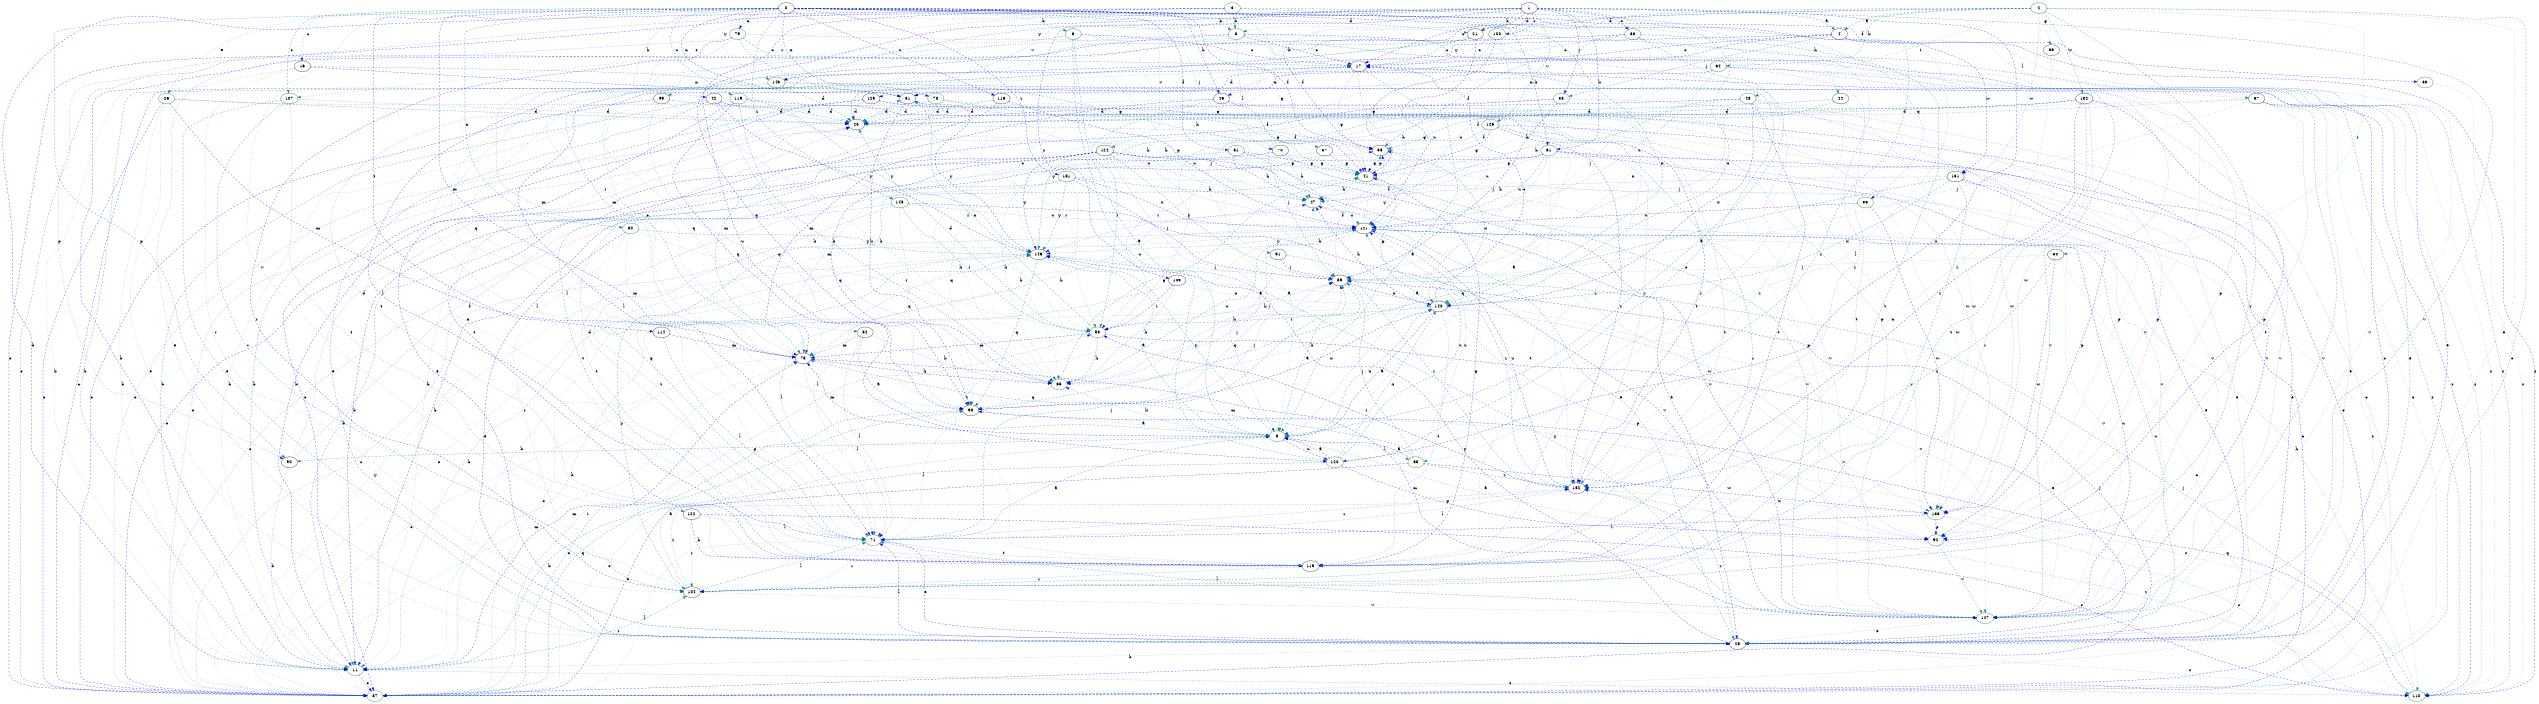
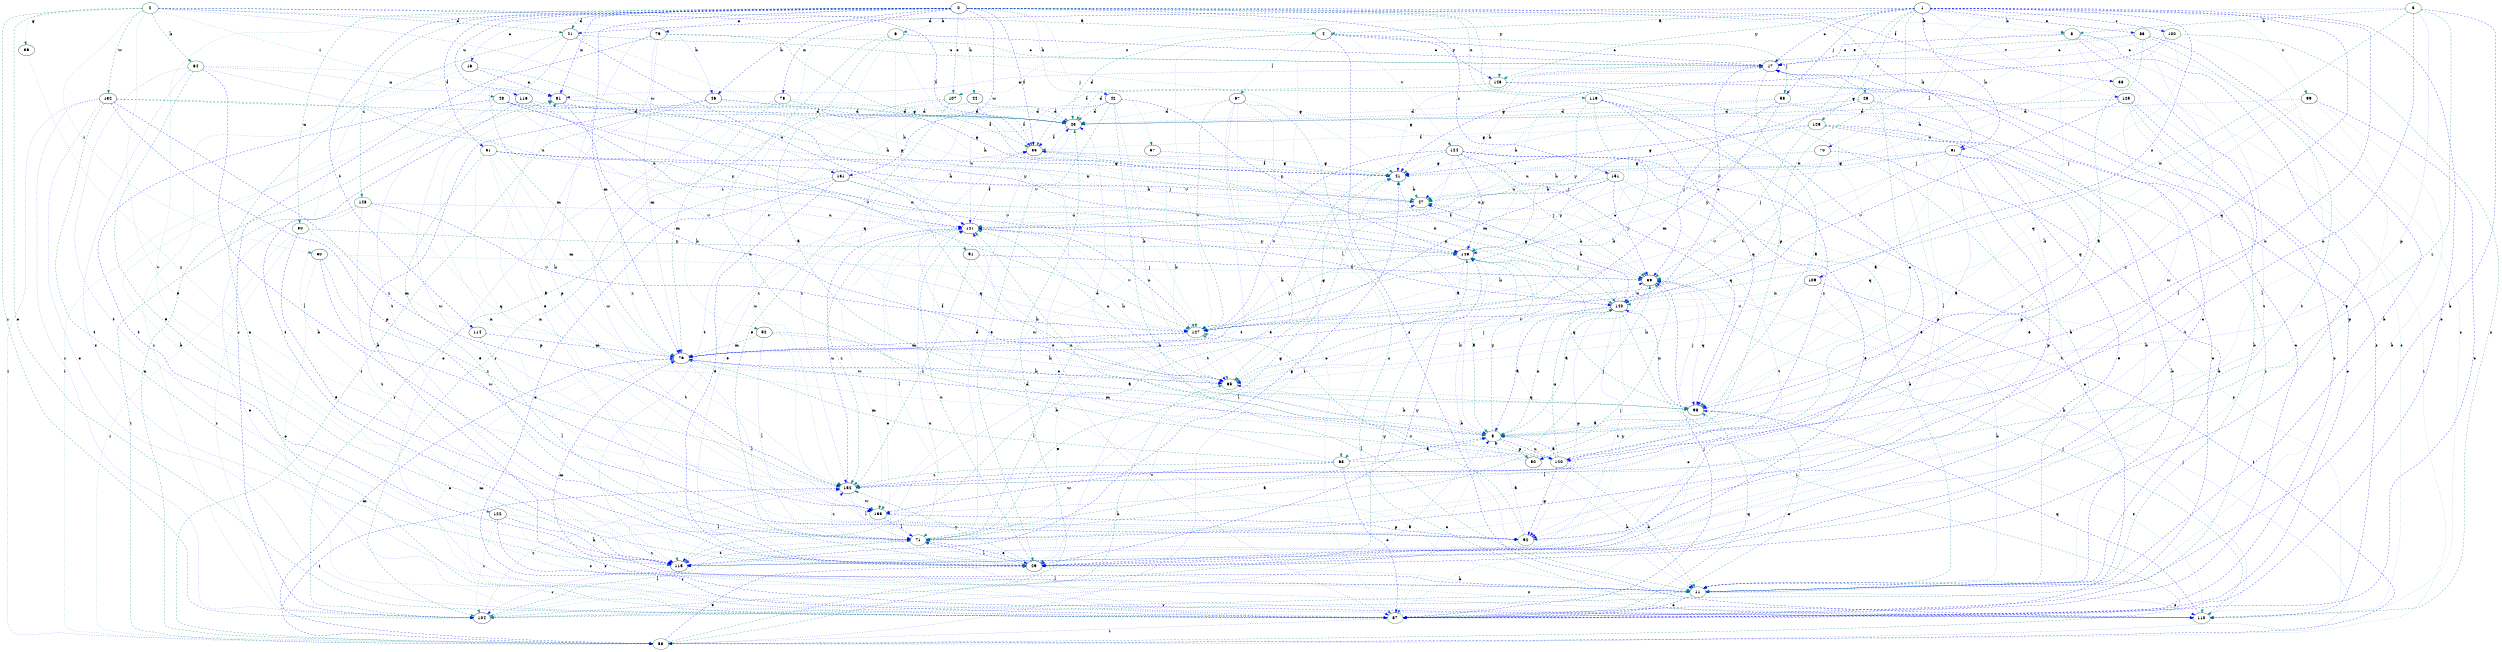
(1280, 72) -> (1177, 44)
(1501, 153) -> (1716, 195)
(1381, 163) -> (1265, 163)
(1865, 202) -> none
(1291, 267) -> (1352, 267)
